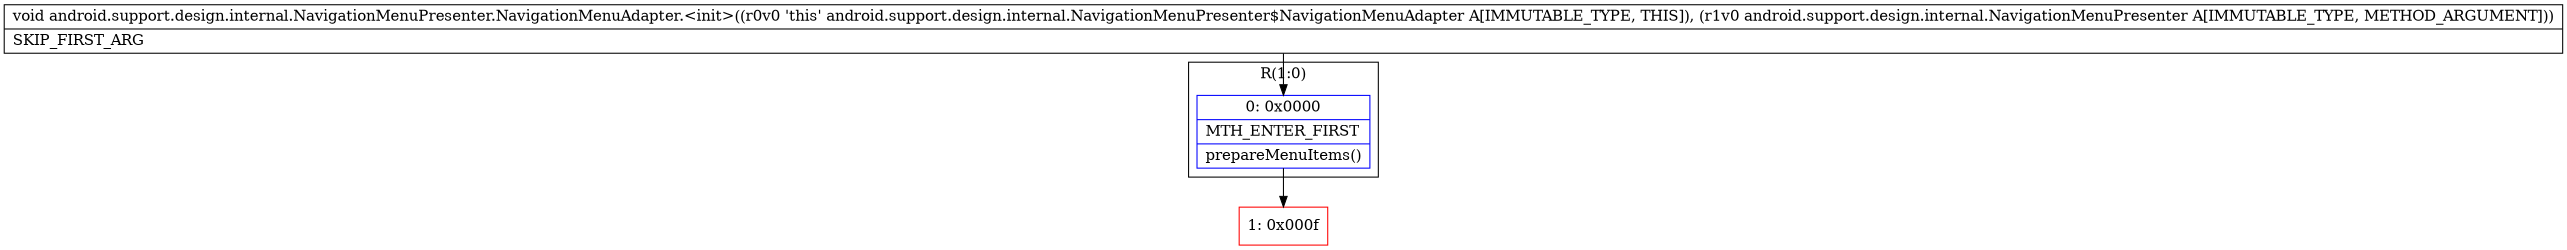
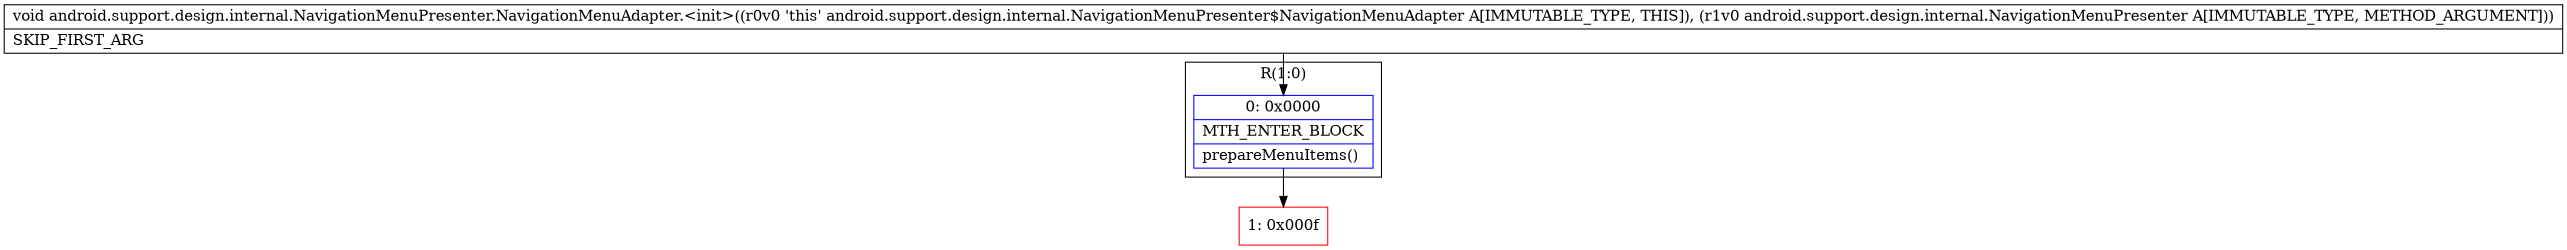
(1282, 131) -> (1283, 131)
